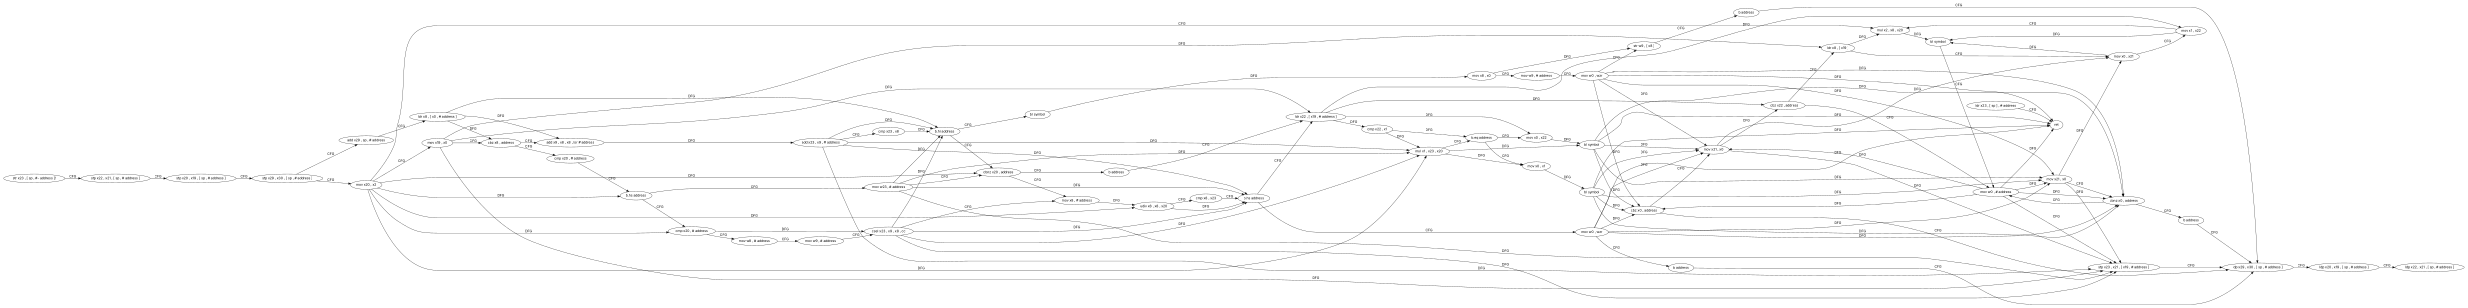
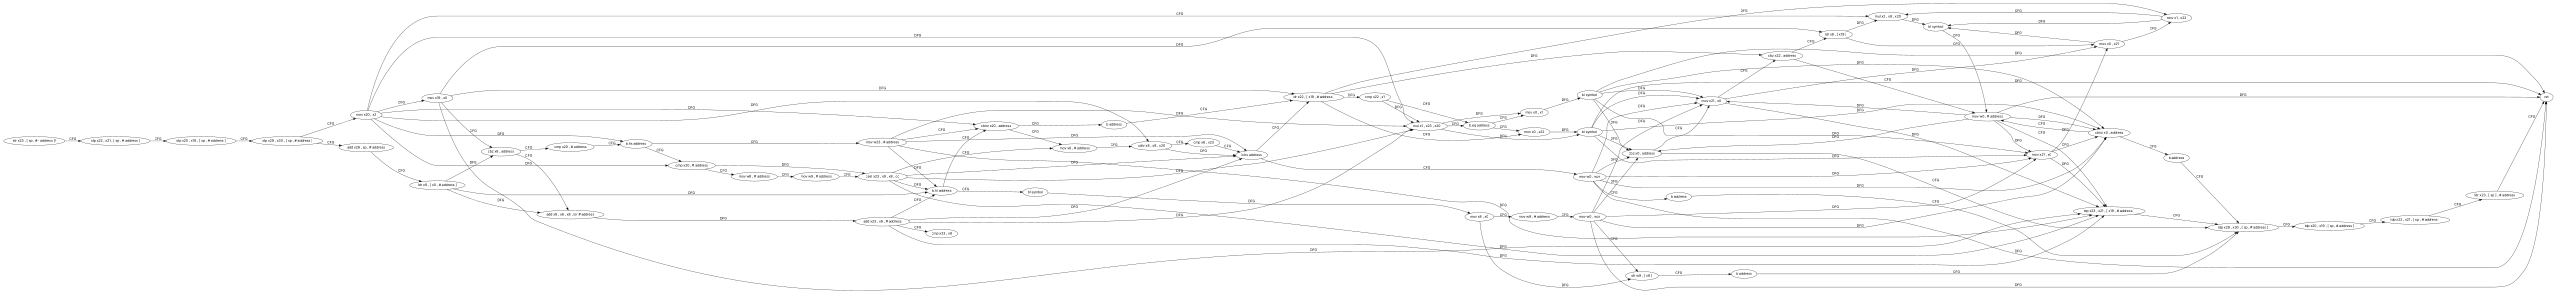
(916, 131) -> none
none -> (2454, 208)
